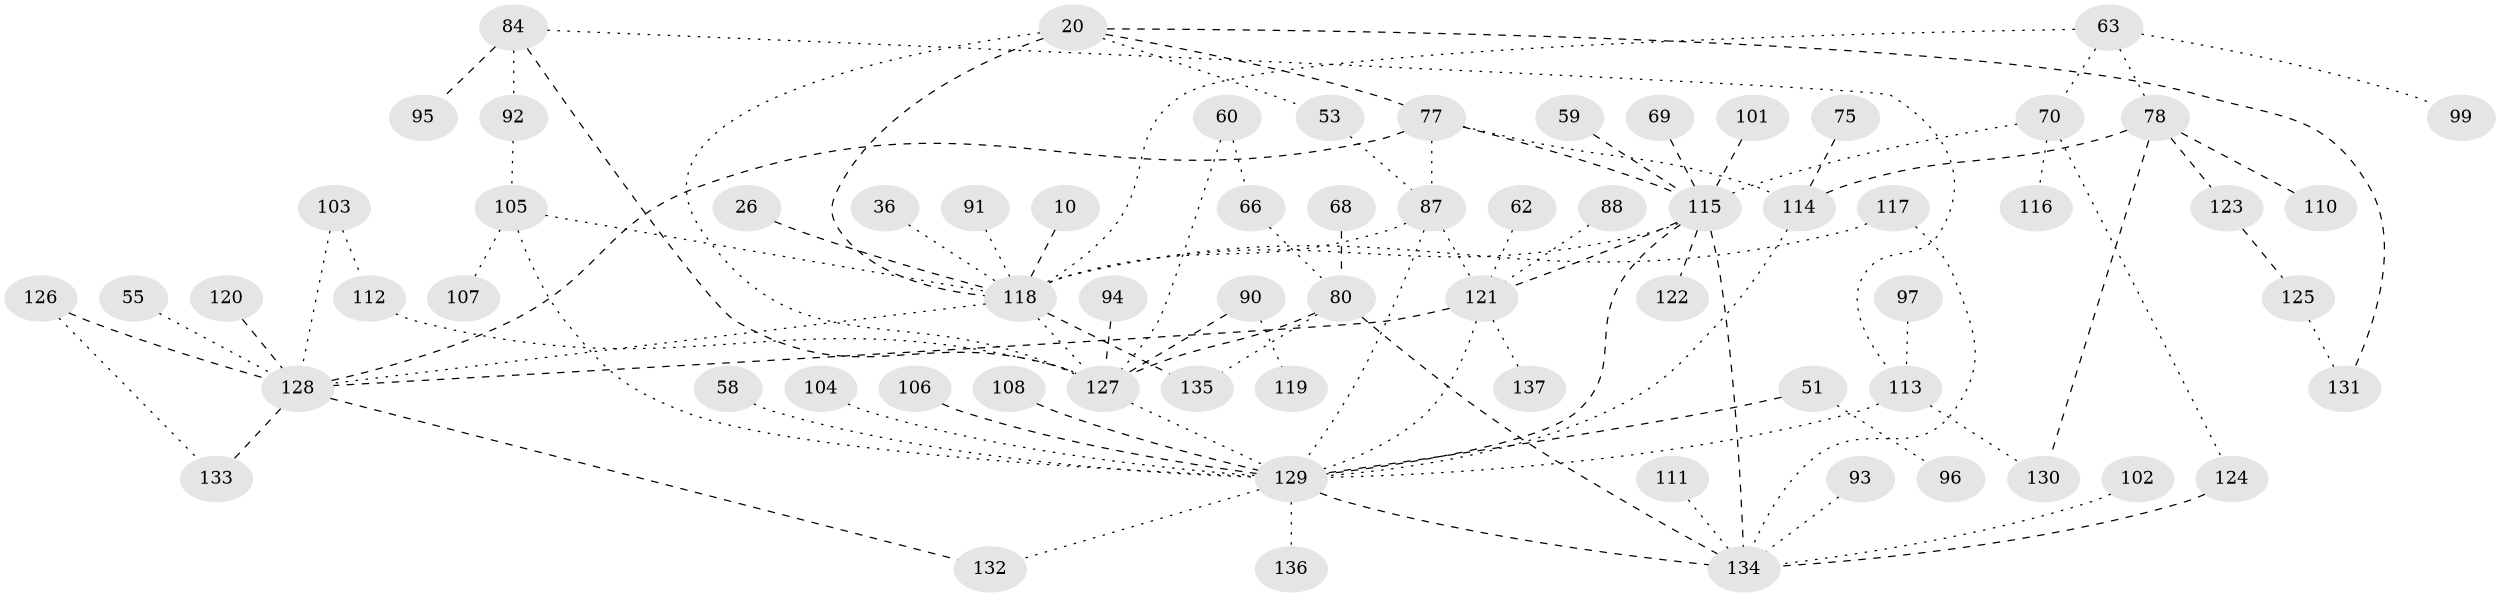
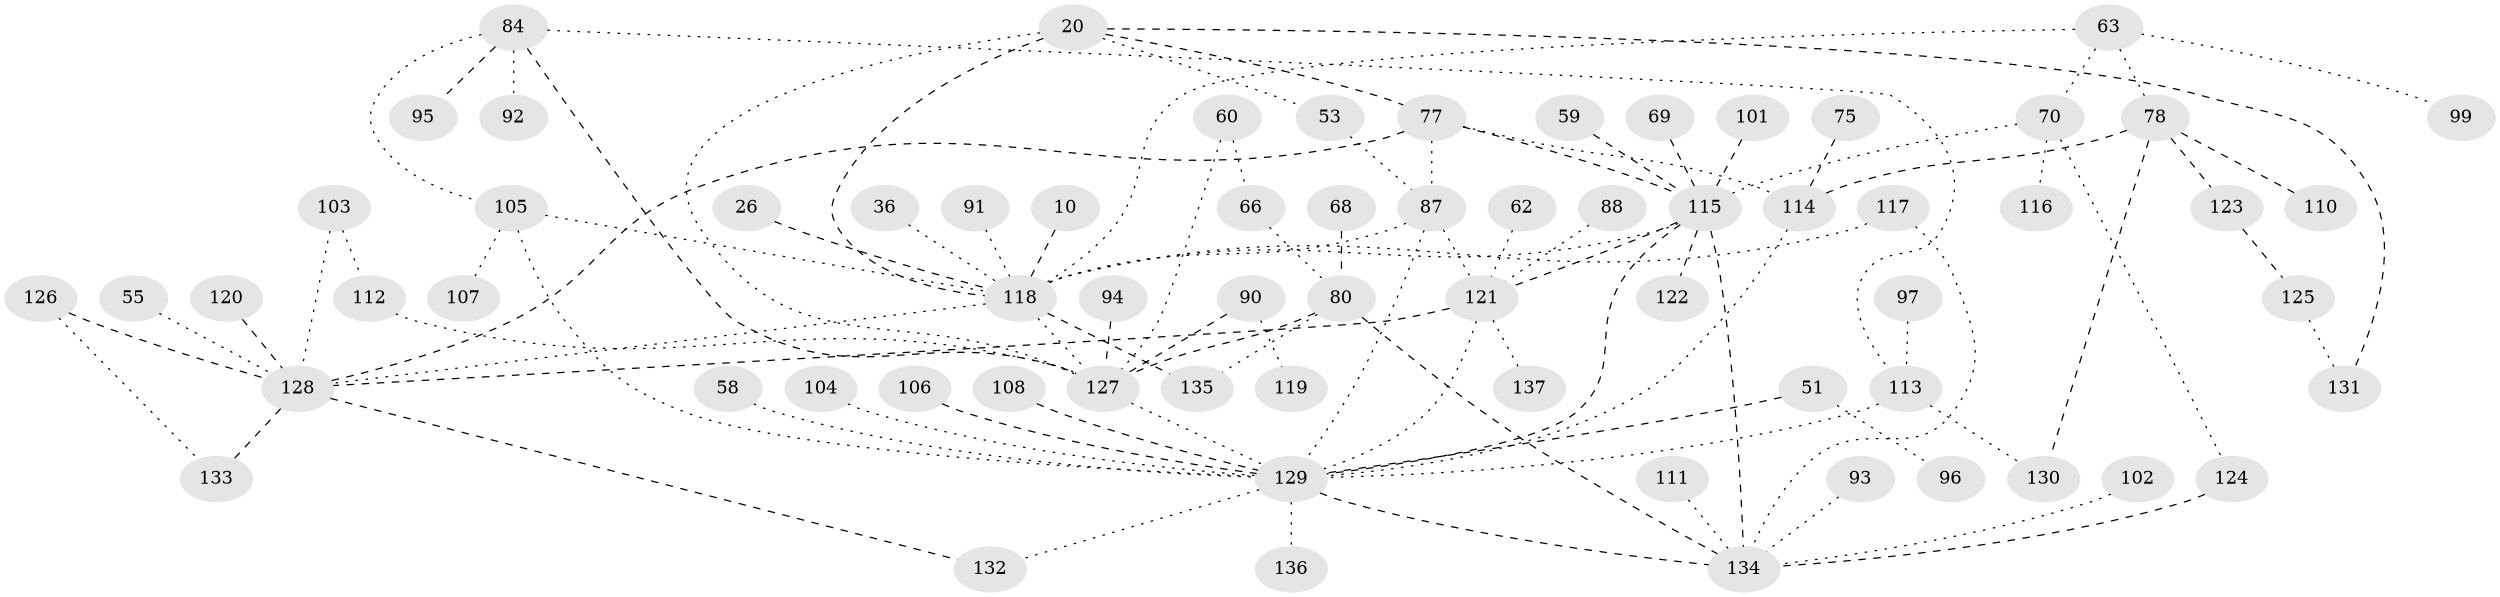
(512, 163) -> (371, 116)
